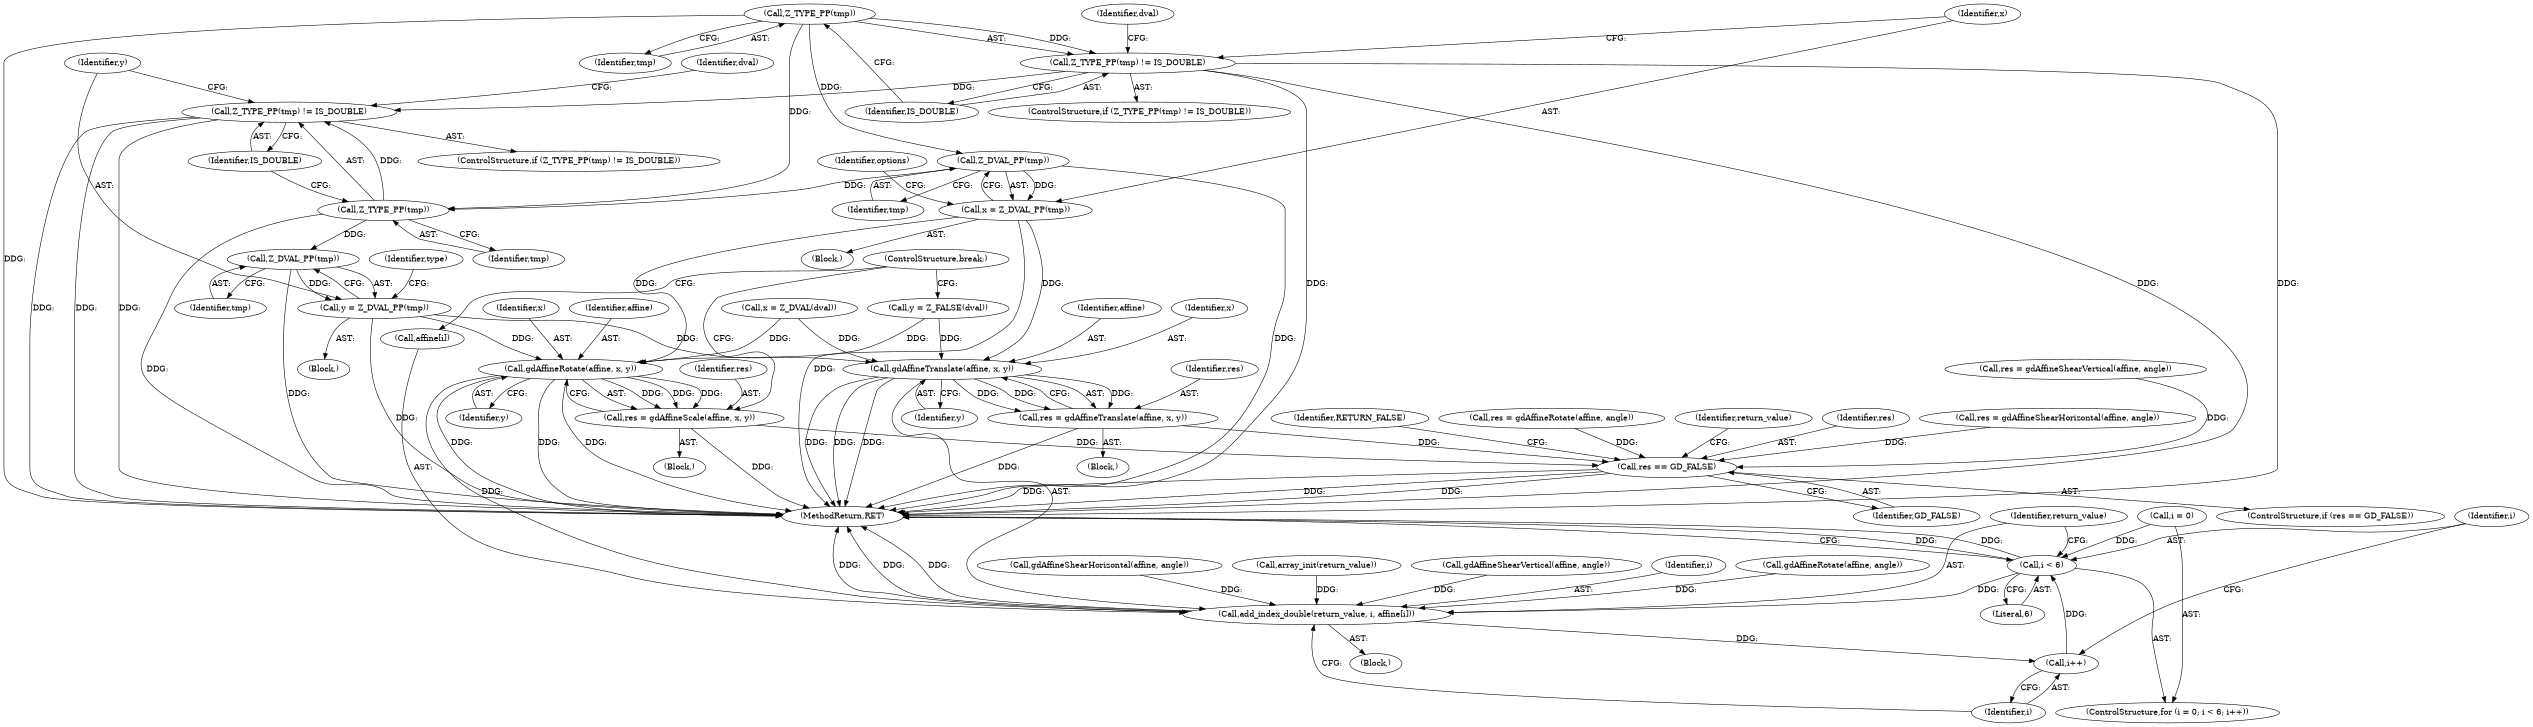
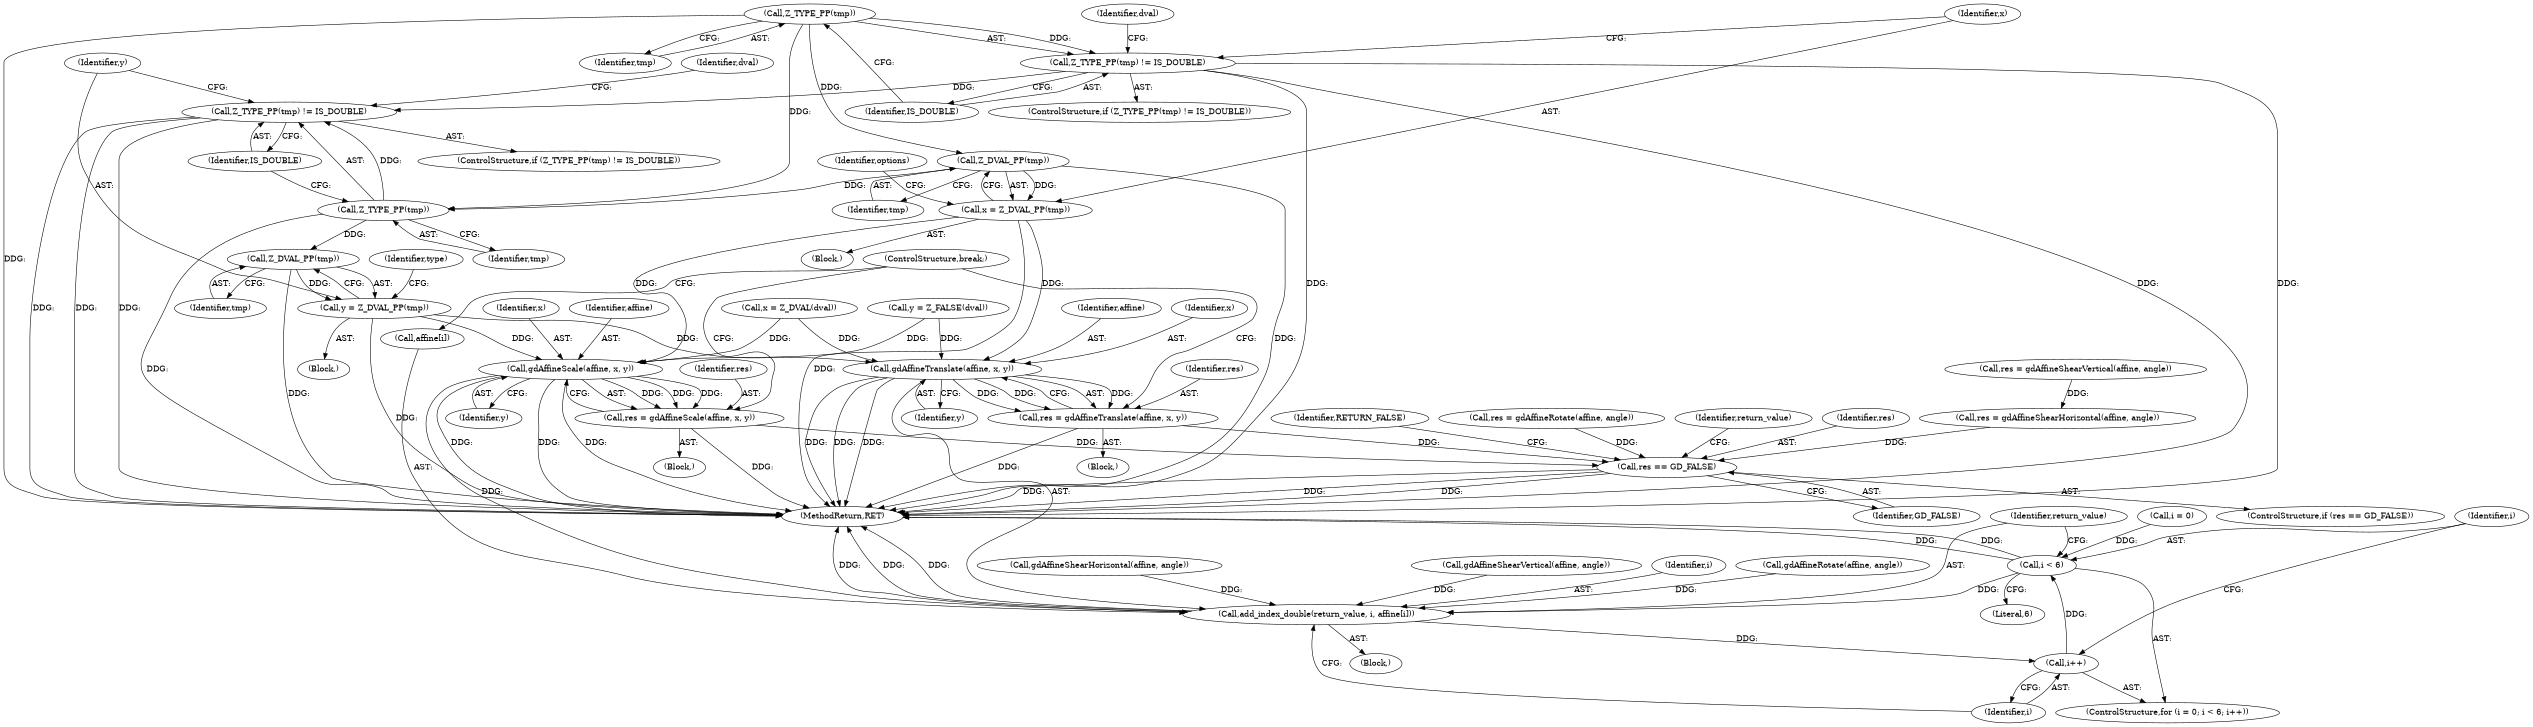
(937, 281) -> (1197, 289)
(571, 369) -> (571, 369)
(2024, 459) -> (2068, 391)
(1483, 527) -> none
(1317, 566) -> none
(2030, 594) -> none
(2182, 612) -> (2111, 687)
